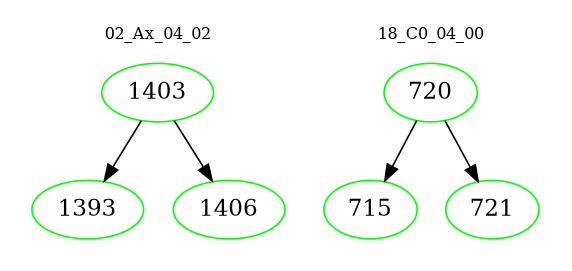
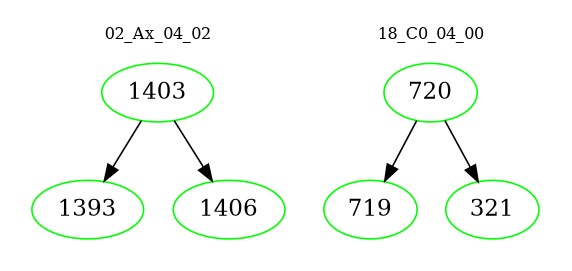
(370, 210) -> (370, 210)
(492, 210) -> (492, 210)
